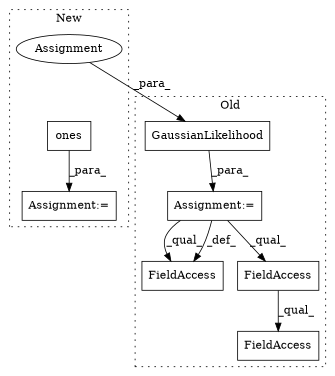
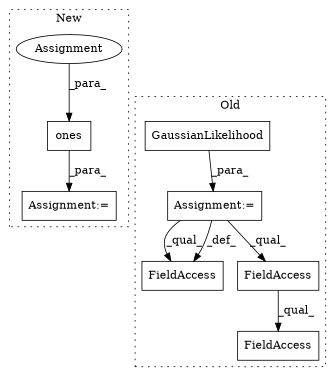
(134, 90) -> (69, 88)
